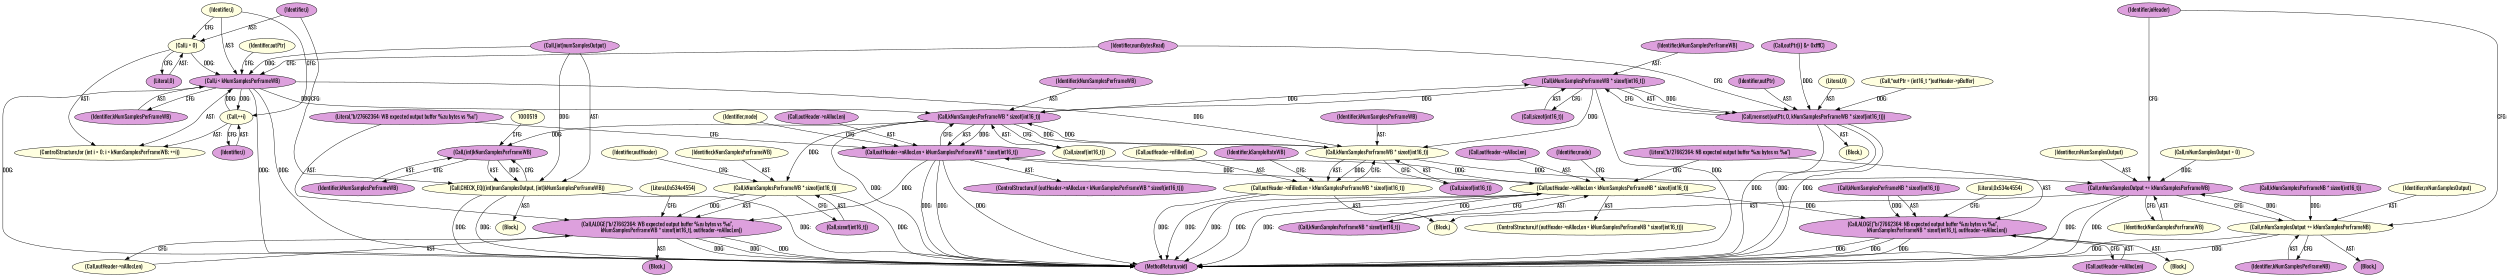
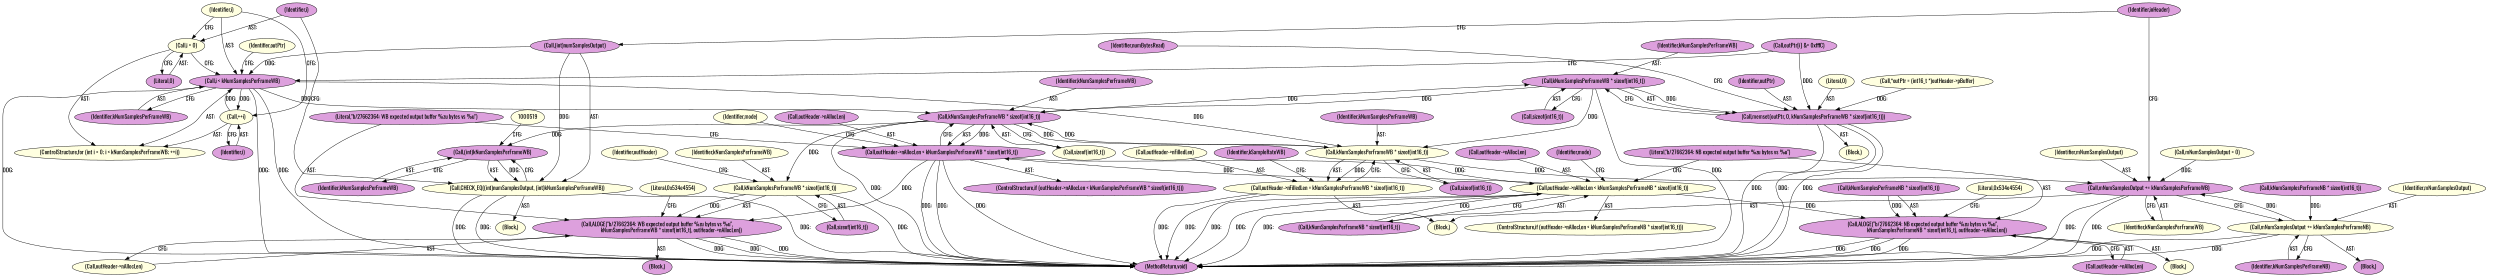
(2471, 30) -> (1370, 28)
(680, 53) -> (1037, 72)
(210, 64) -> (210, 64)
